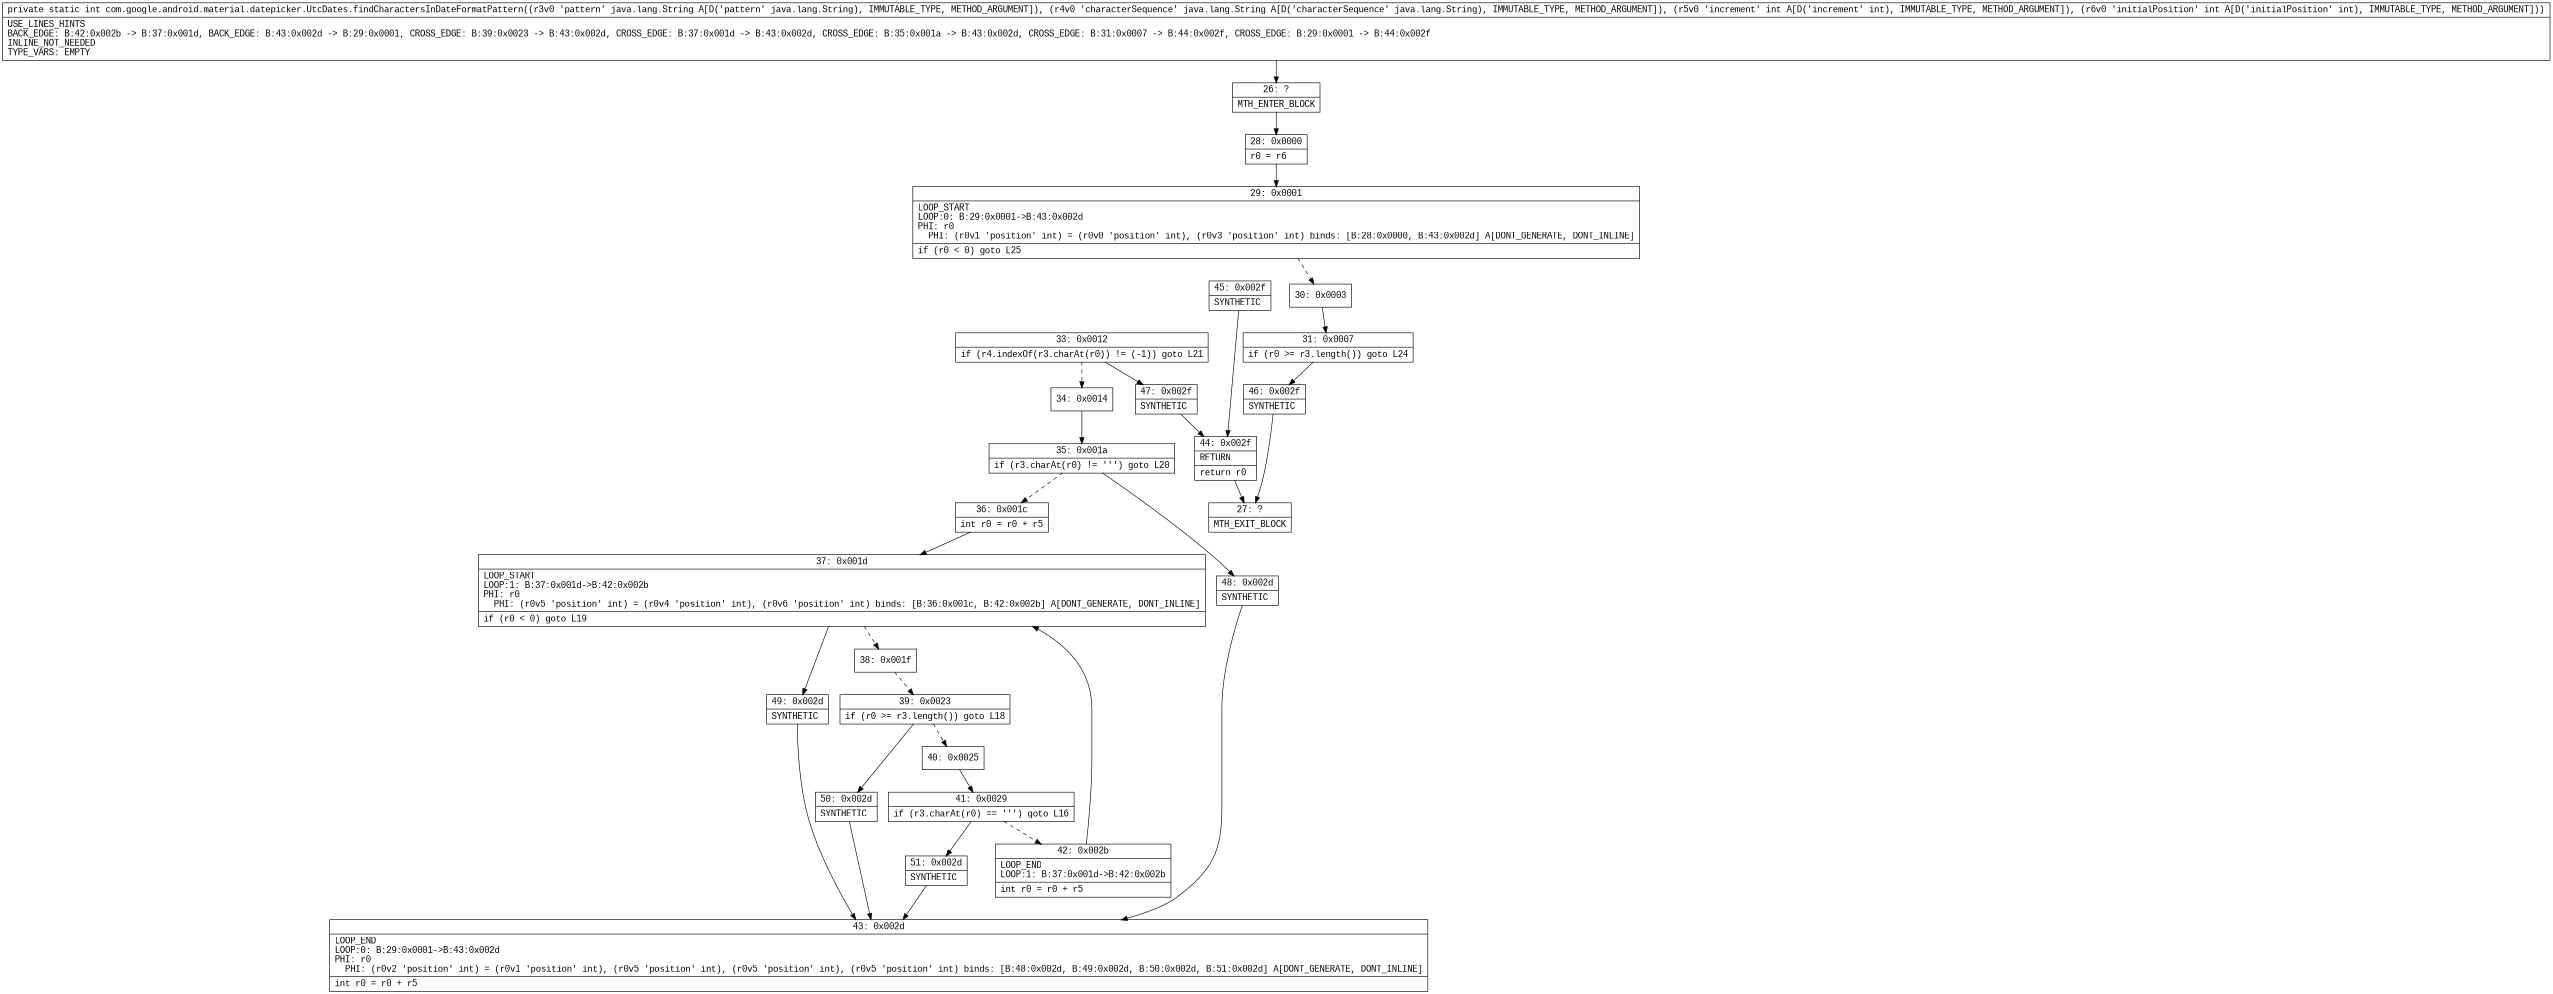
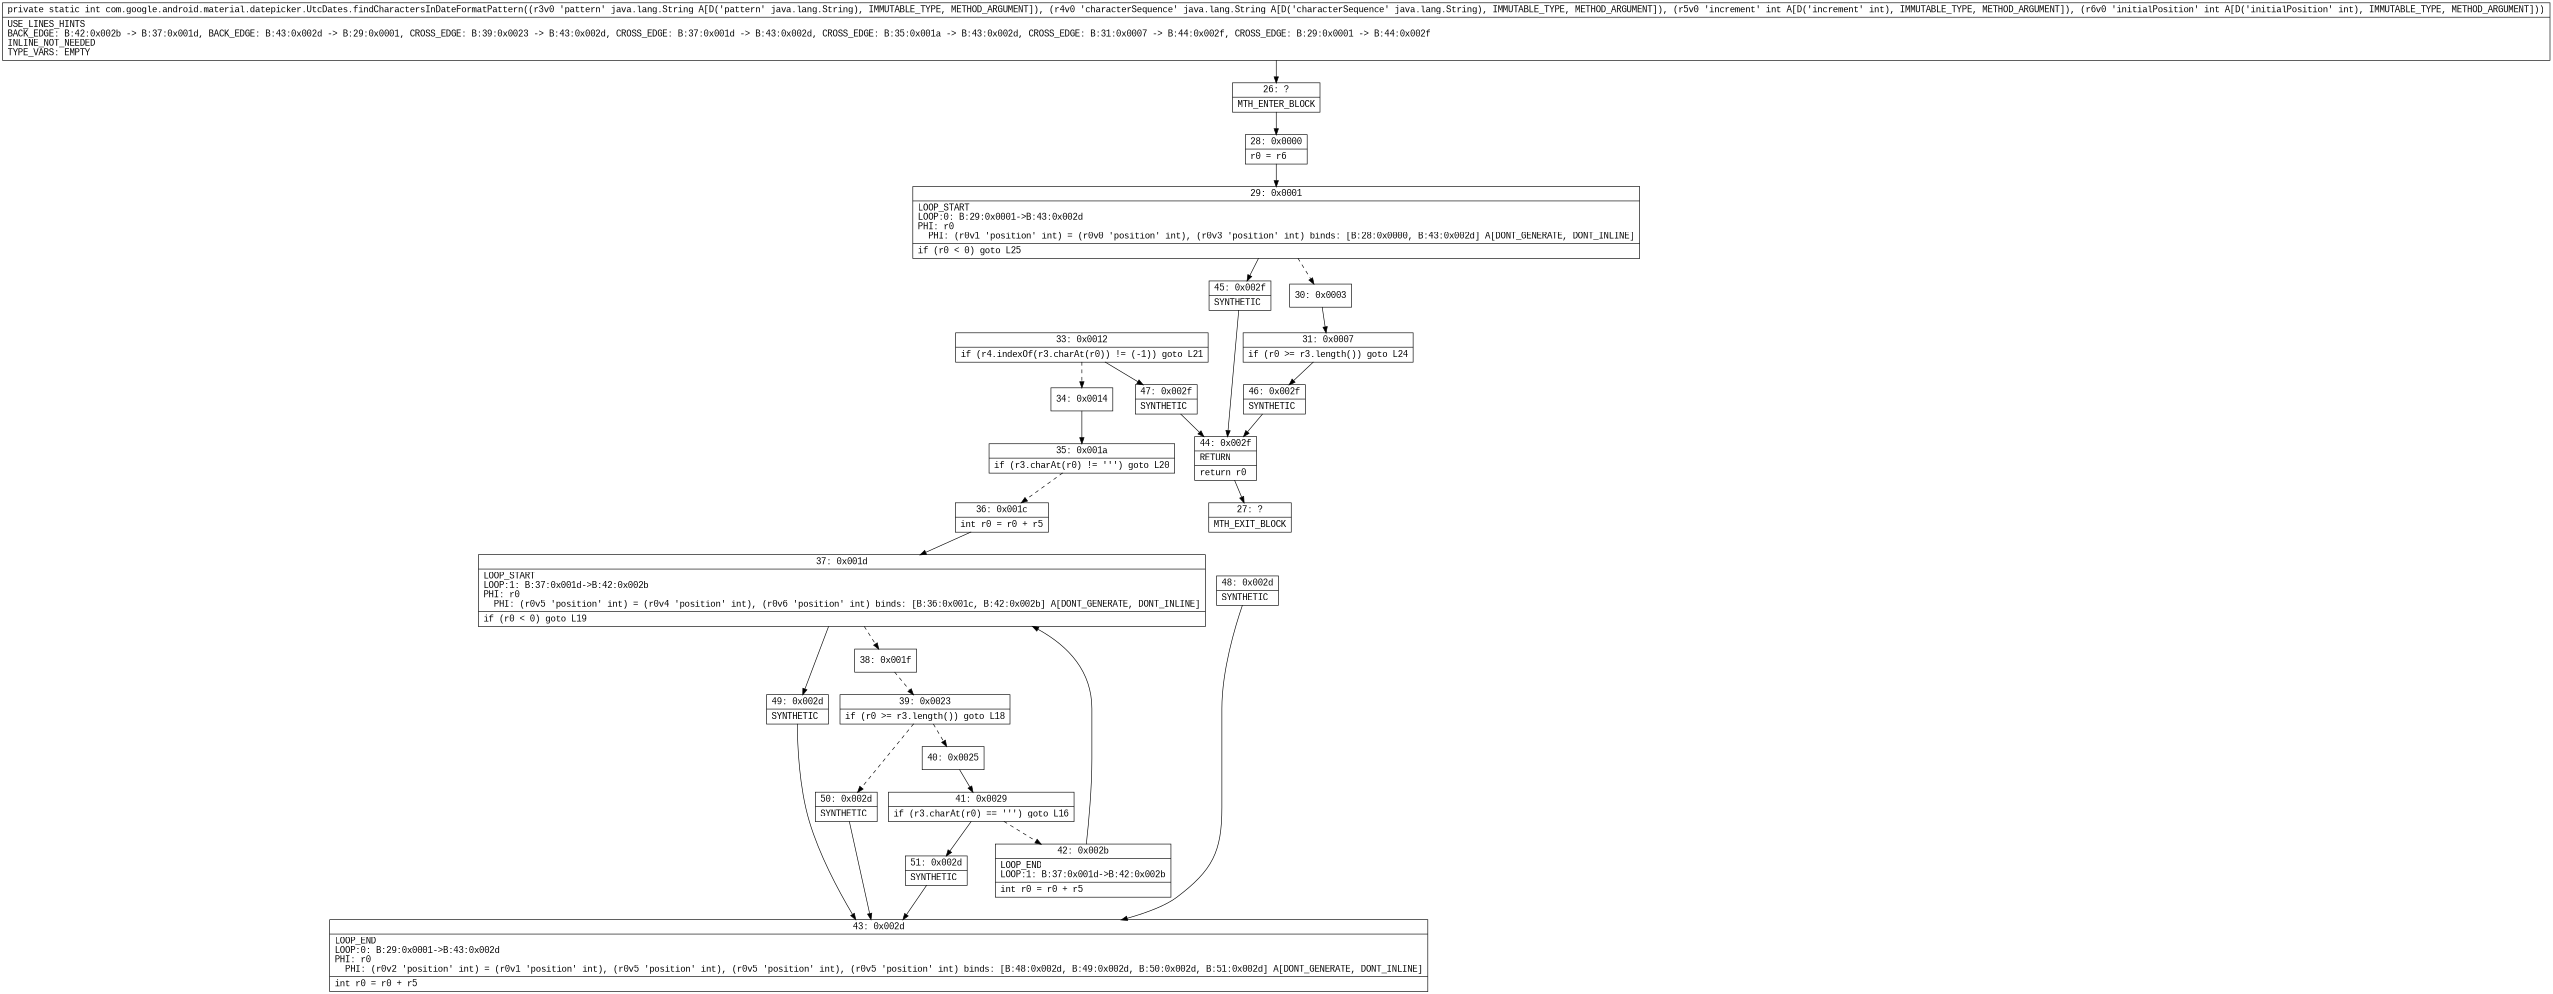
none -> (1254, 267)
(1267, 456) -> (1255, 423)
(1168, 520) -> none
(888, 756) -> (888, 756)
